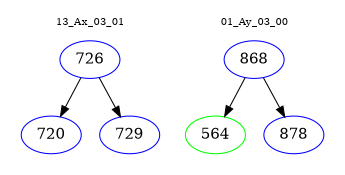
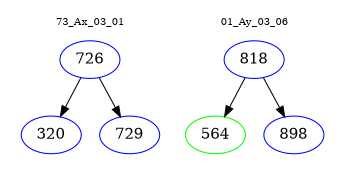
(90, 22) -> (90, 22)
(255, 22) -> (255, 22)
(254, 60) -> (254, 60)
(51, 135) -> (51, 135)
(294, 135) -> (294, 135)
